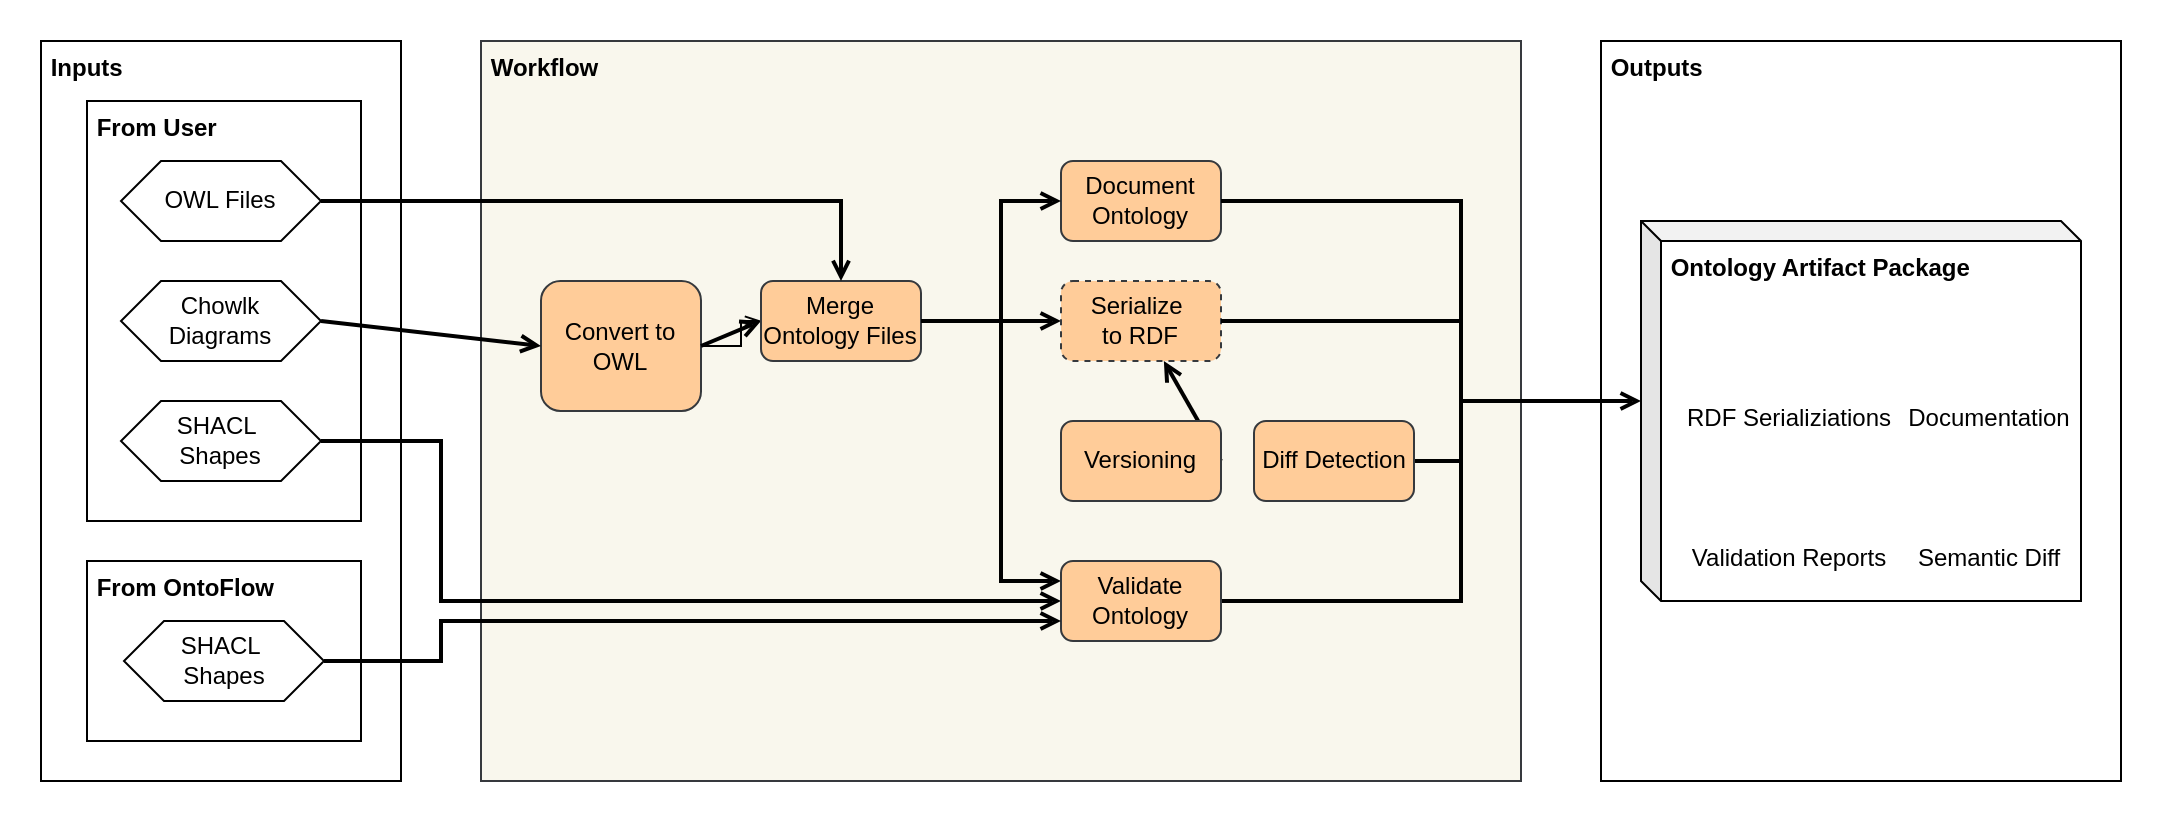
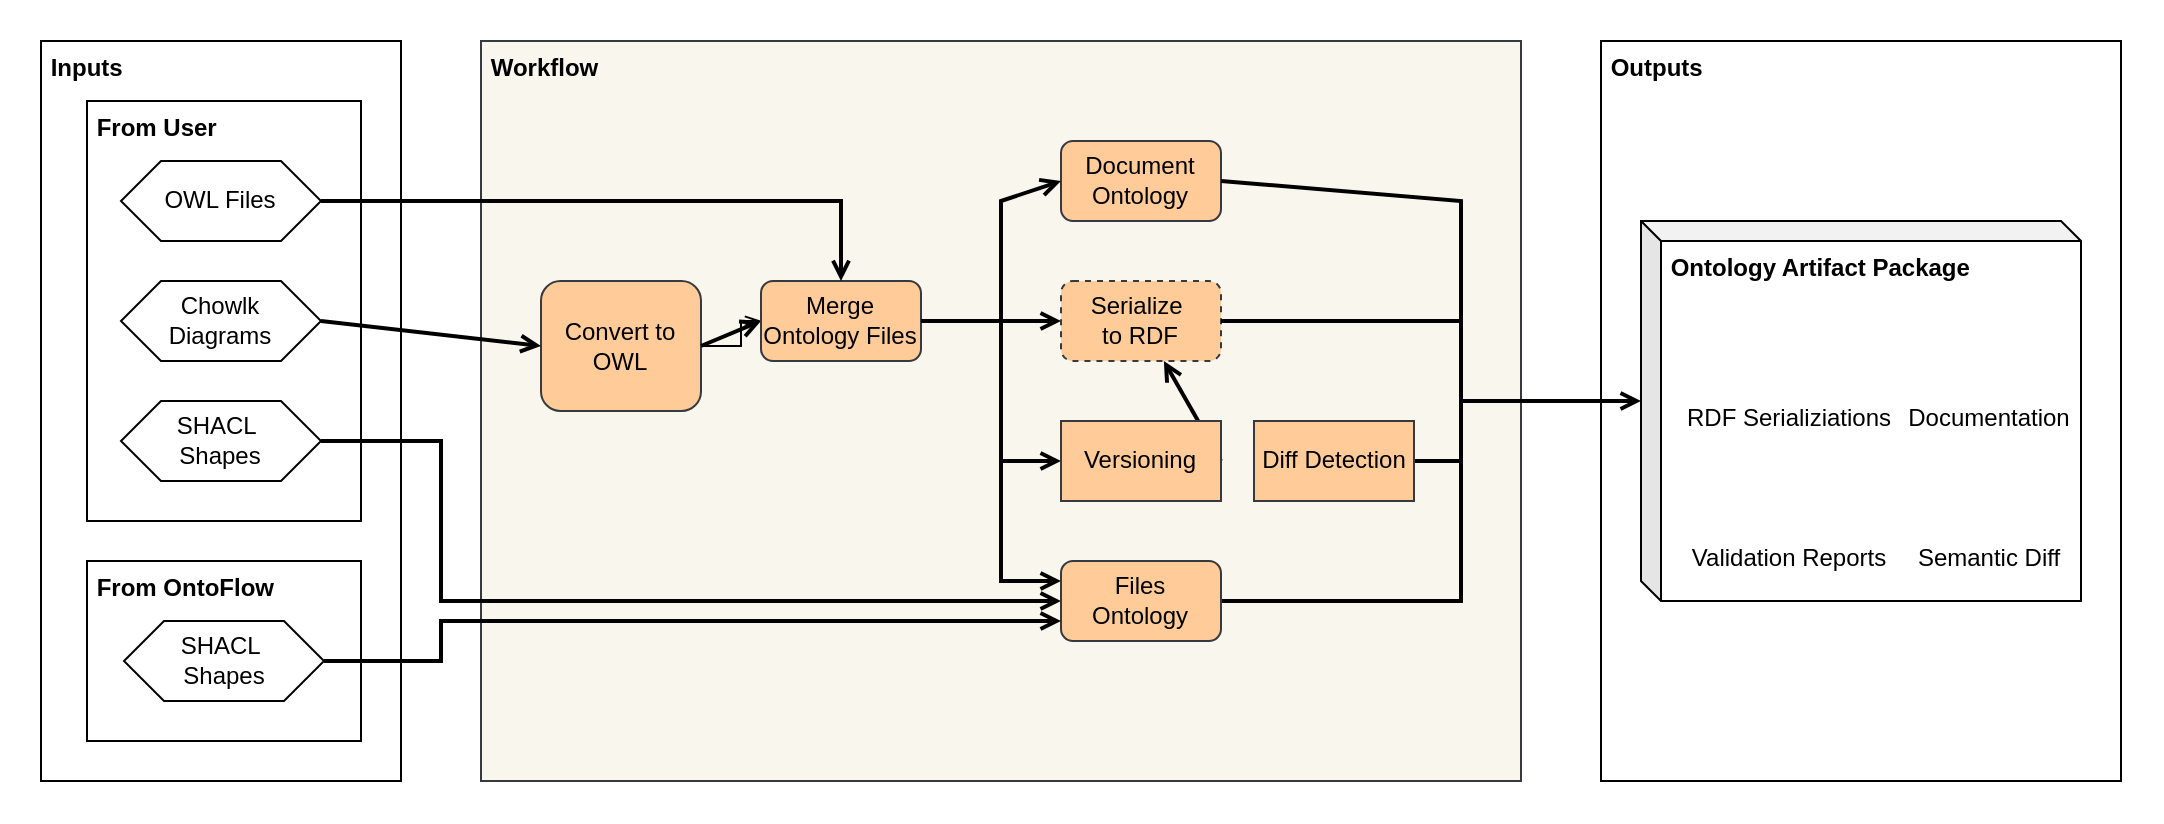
(1141, 201) -> (1141, 181)
none -> (1028, 461)
(1141, 461) -> (1141, 461)
(1334, 461) -> (1334, 461)
(1141, 601) -> (1141, 601)
